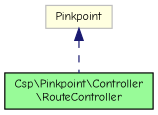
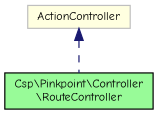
(79, 17) -> (79, 17)
